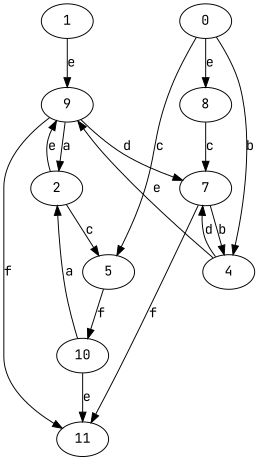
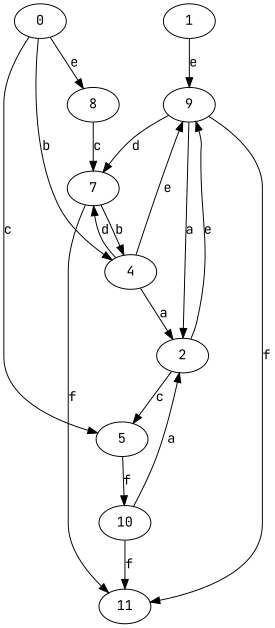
none -> (154, 310)
(87, 397) -> (129, 565)
